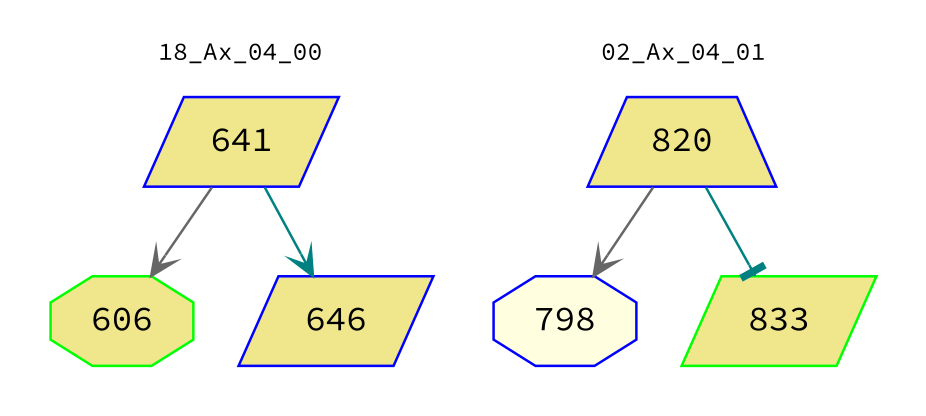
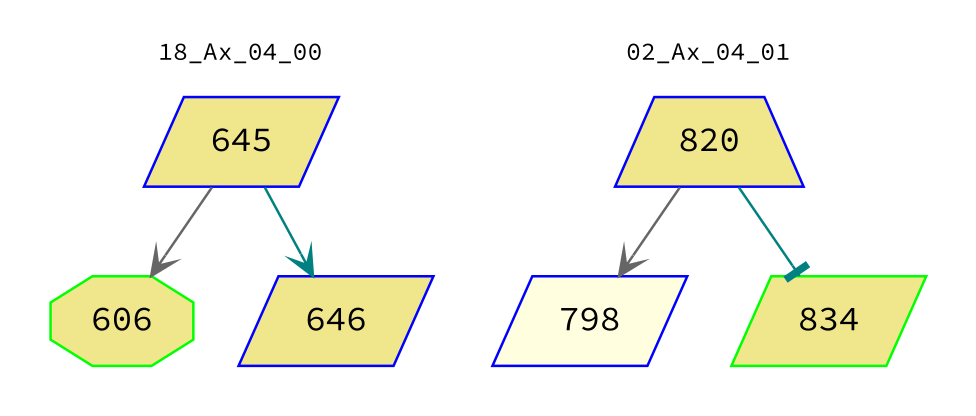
(241, 142) -> (241, 142)
(565, 321) -> (590, 321)
(779, 321) -> (829, 321)
